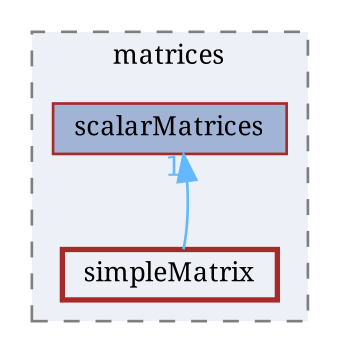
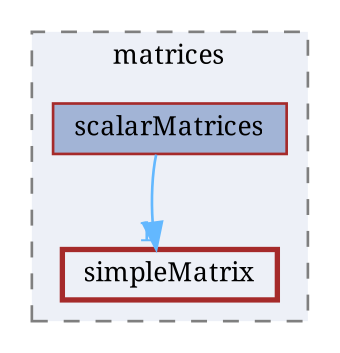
(187, 215) -> (152, 188)
